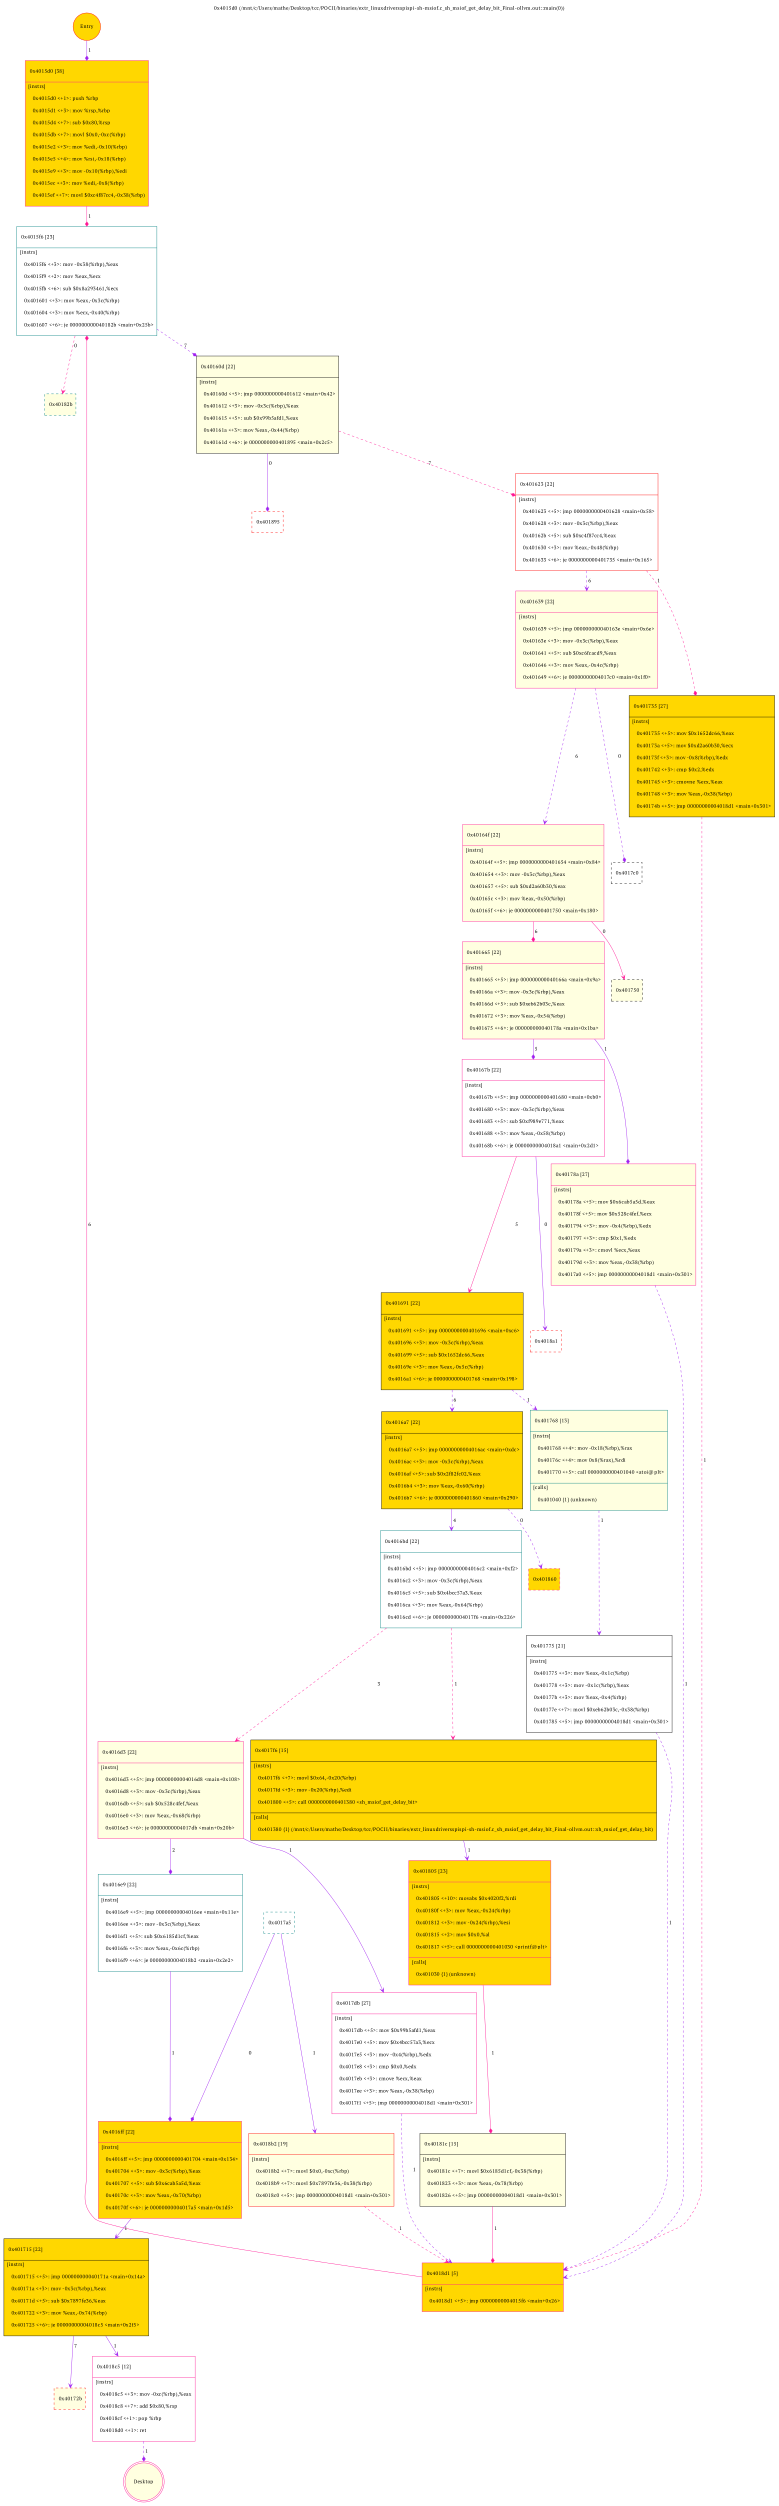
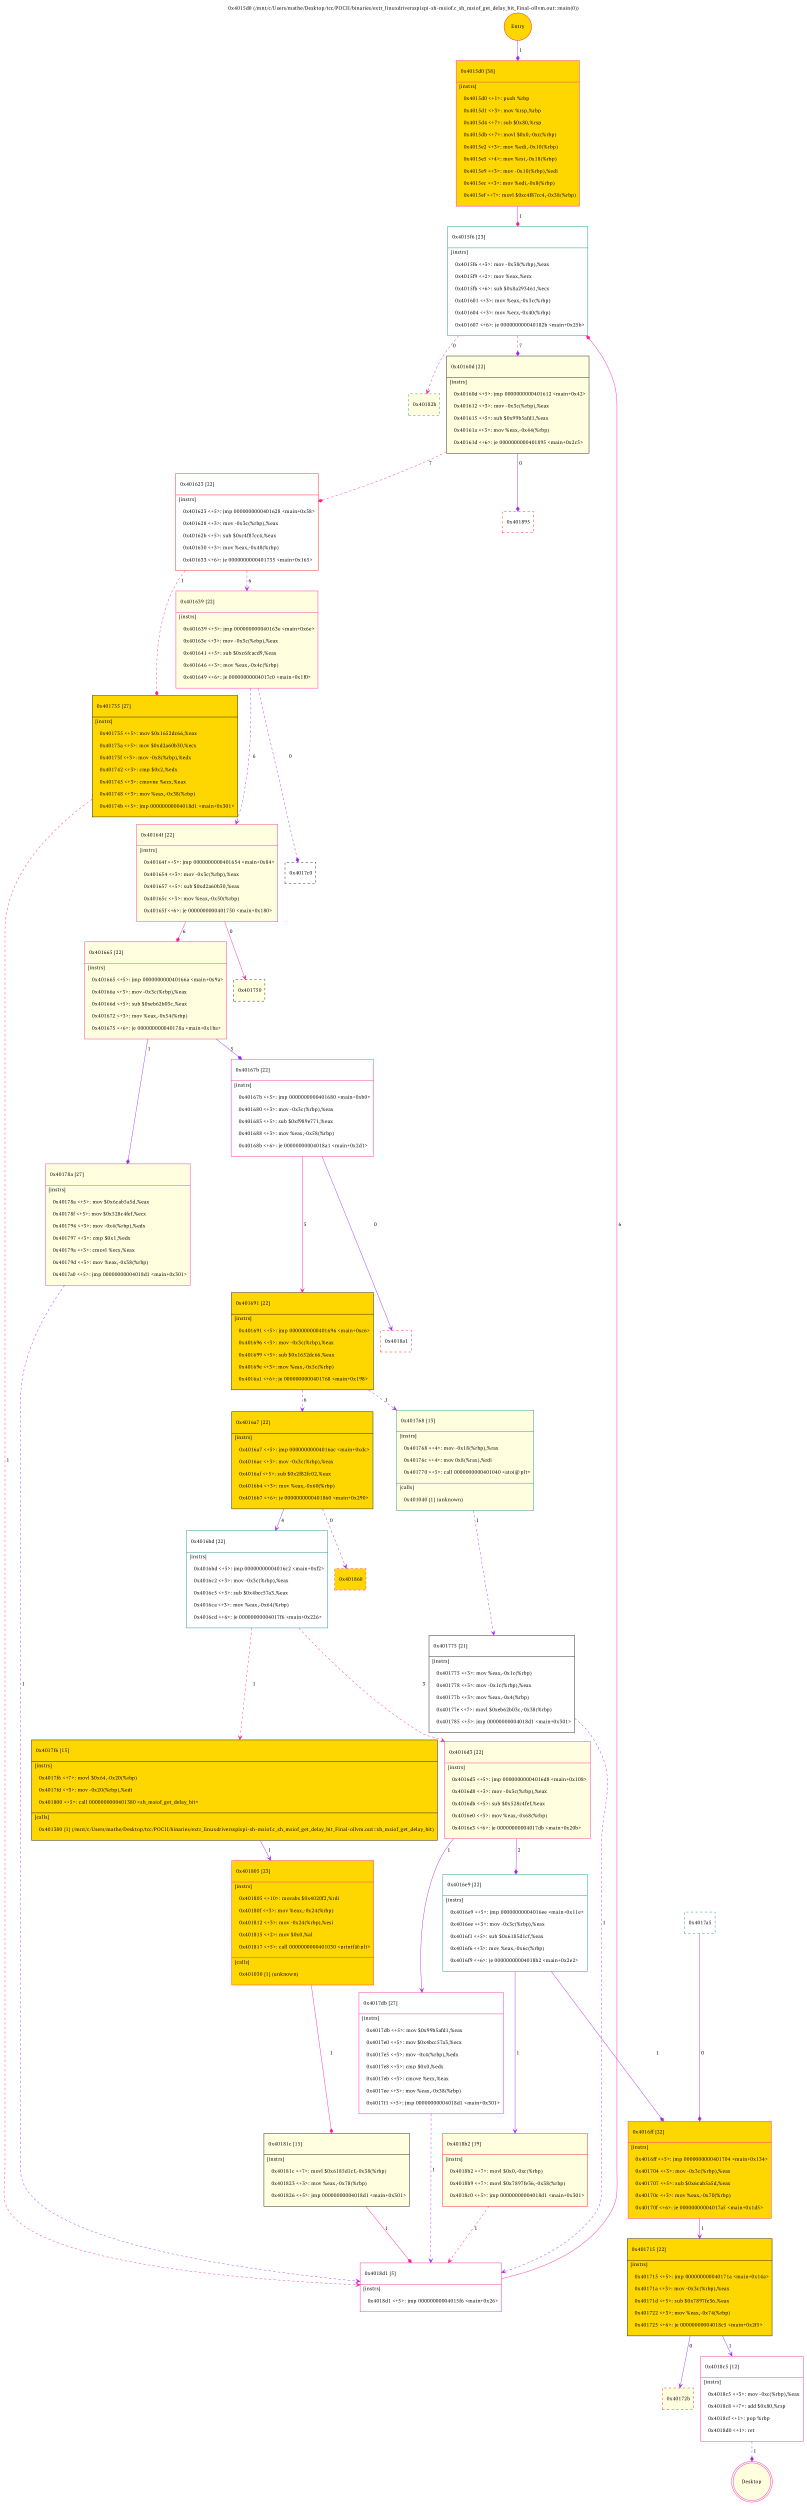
(298, 2031) -> (515, 2050)
(493, 2287) -> (431, 2287)
(75, 2346) -> (690, 2346)
